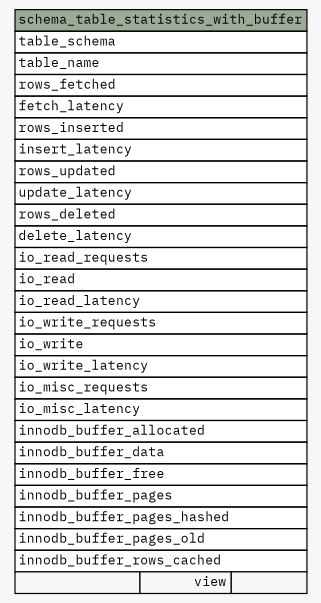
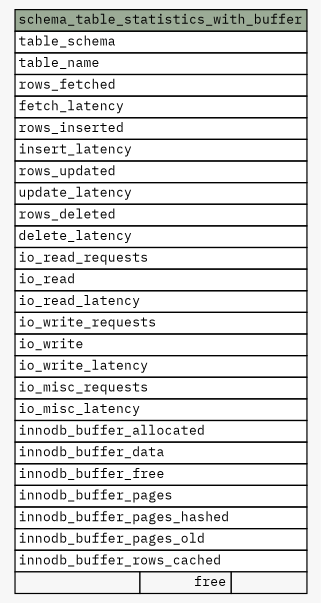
(211, 582) -> (211, 582)
